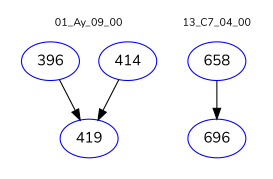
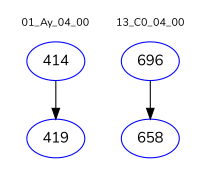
(89, 23) -> (56, 23)
(217, 23) -> (150, 23)
(50, 61) -> none
(217, 95) -> (150, 95)
